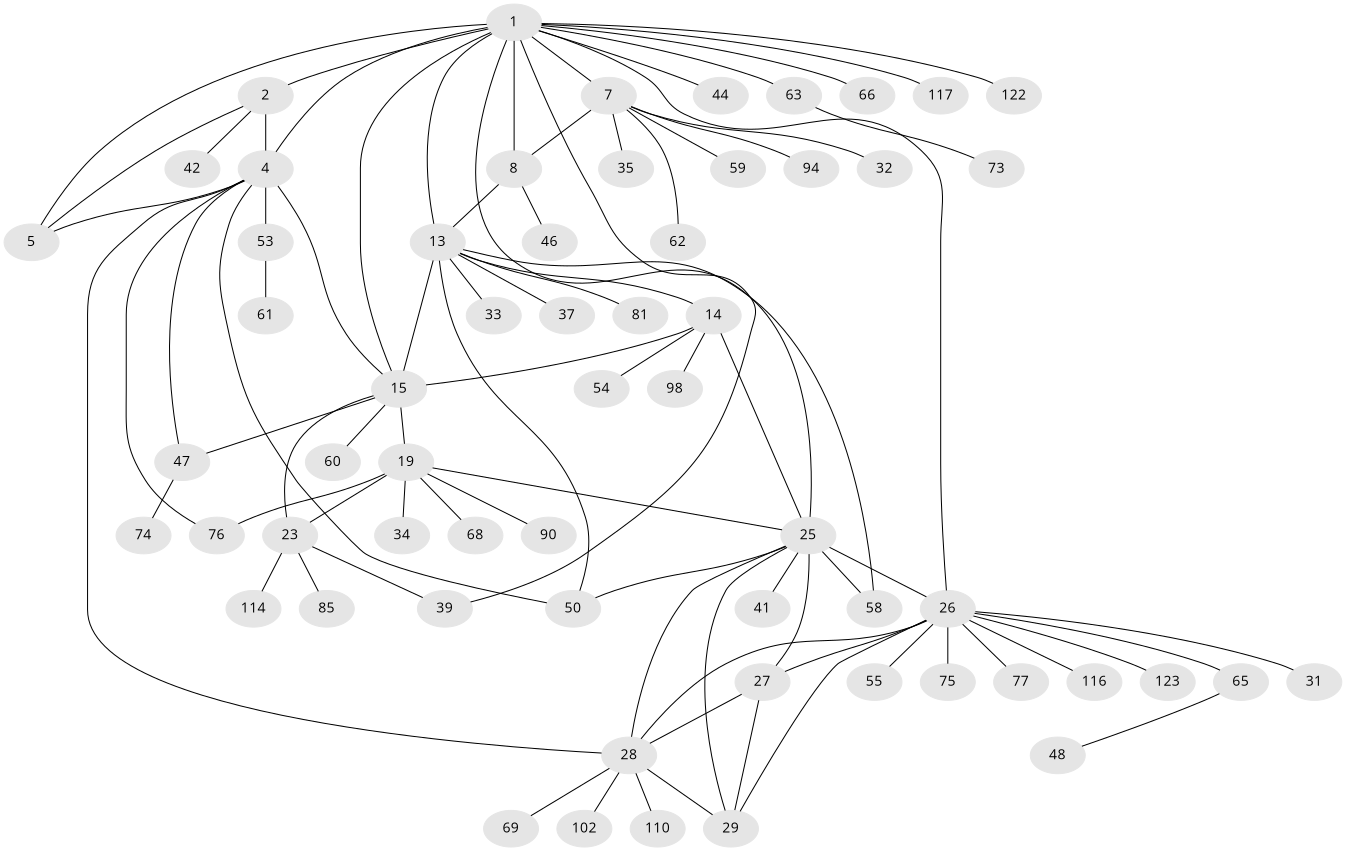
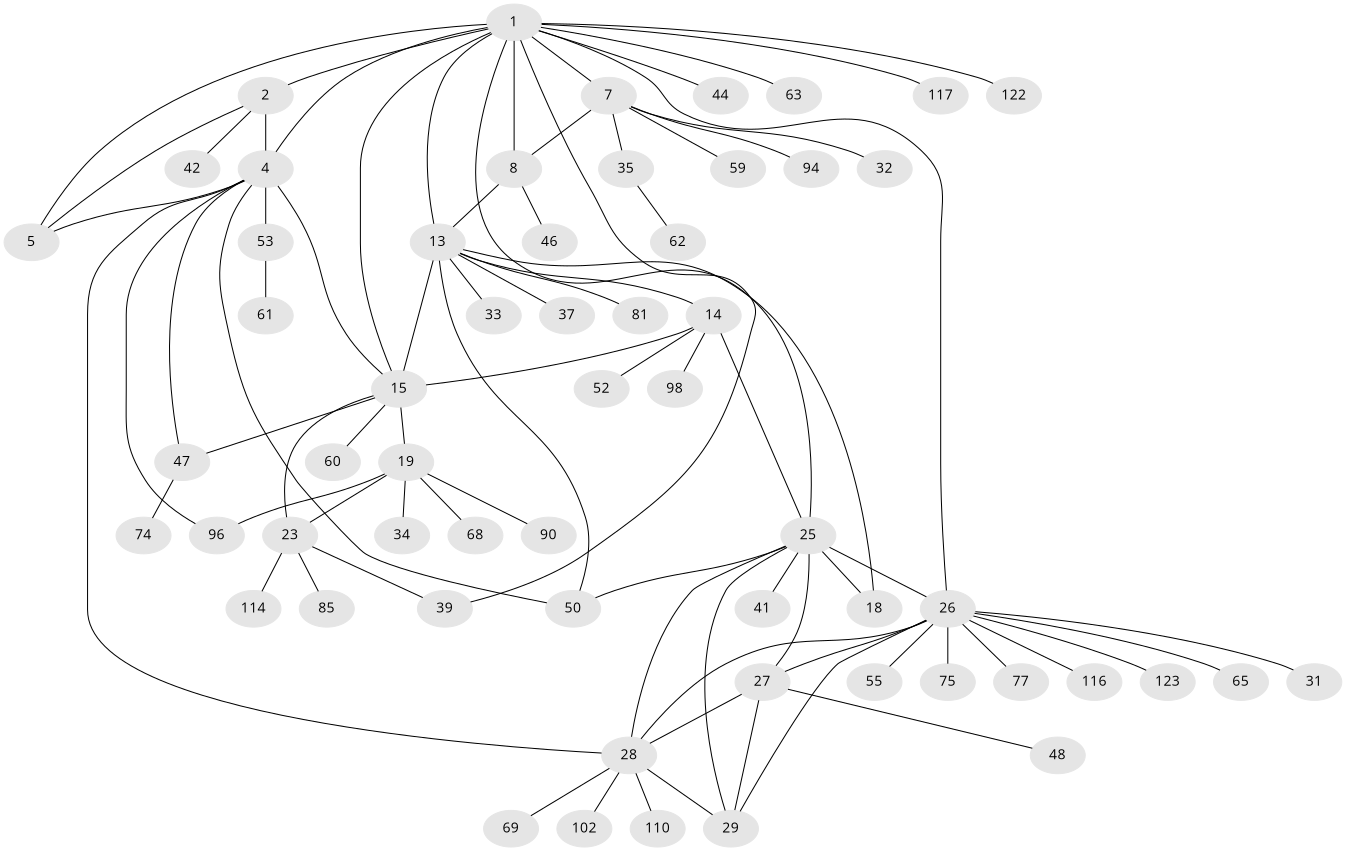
(867, 96) -> none
(667, 160) -> (652, 206)
(997, 169) -> none
(602, 389) -> (602, 389)
(607, 499) -> none
(217, 535) -> (217, 535)
(875, 609) -> (875, 609)
(1151, 721) -> (910, 719)
